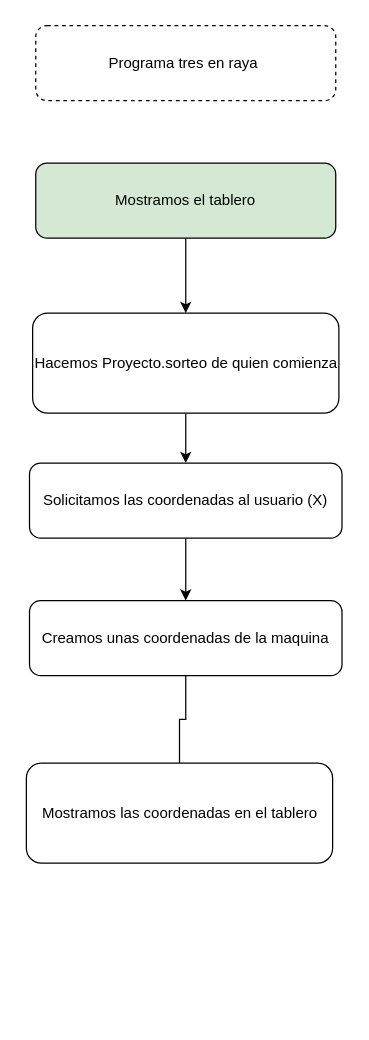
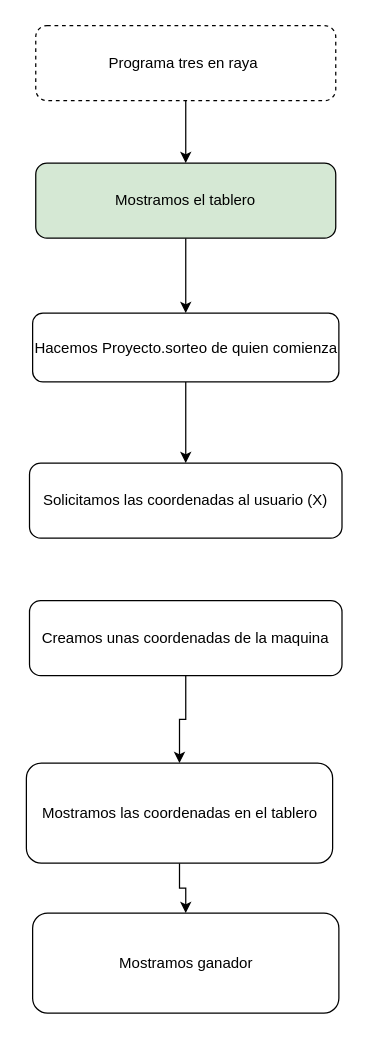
none -> (186, 128)
(186, 363) -> (186, 348)
(186, 565) -> none
(179, 756) -> (179, 753)
none -> (179, 887)
none -> (186, 963)
